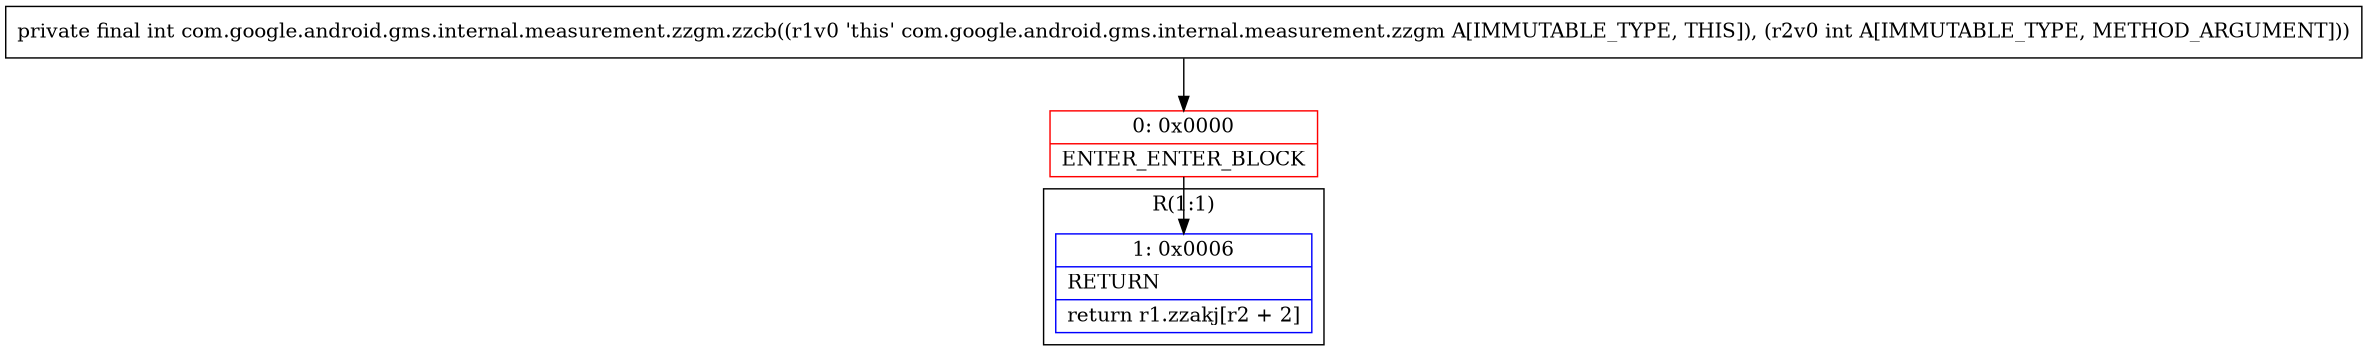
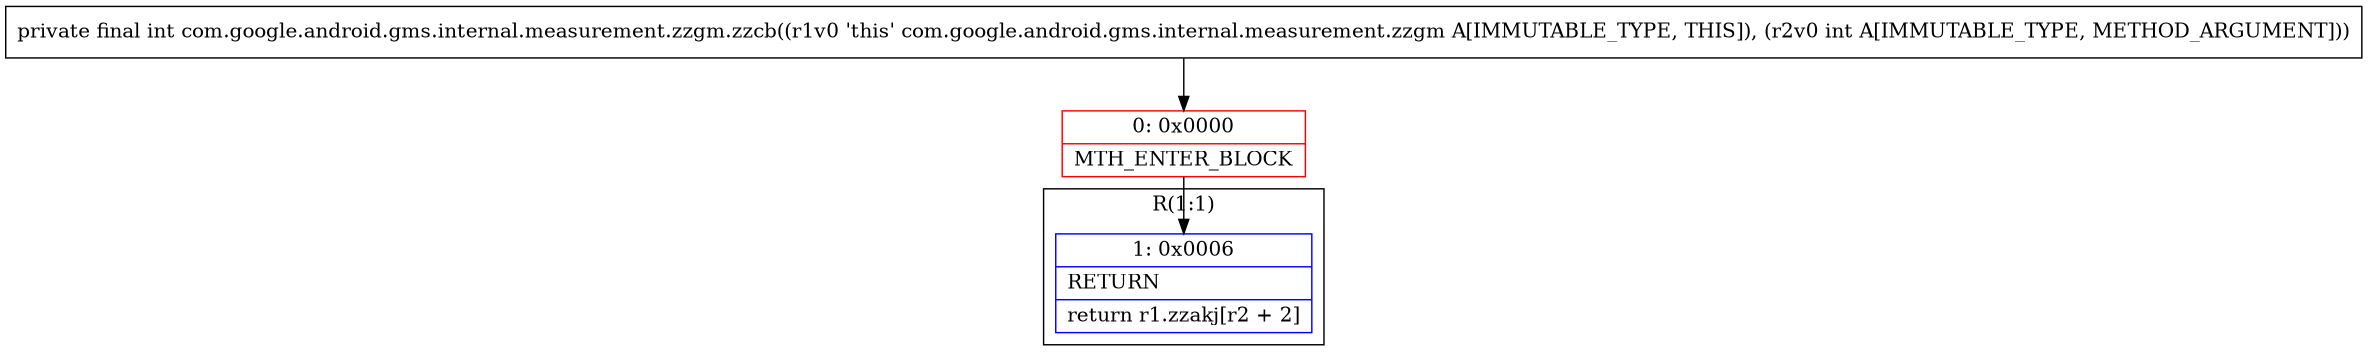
(1184, 160) -> (1184, 160)
